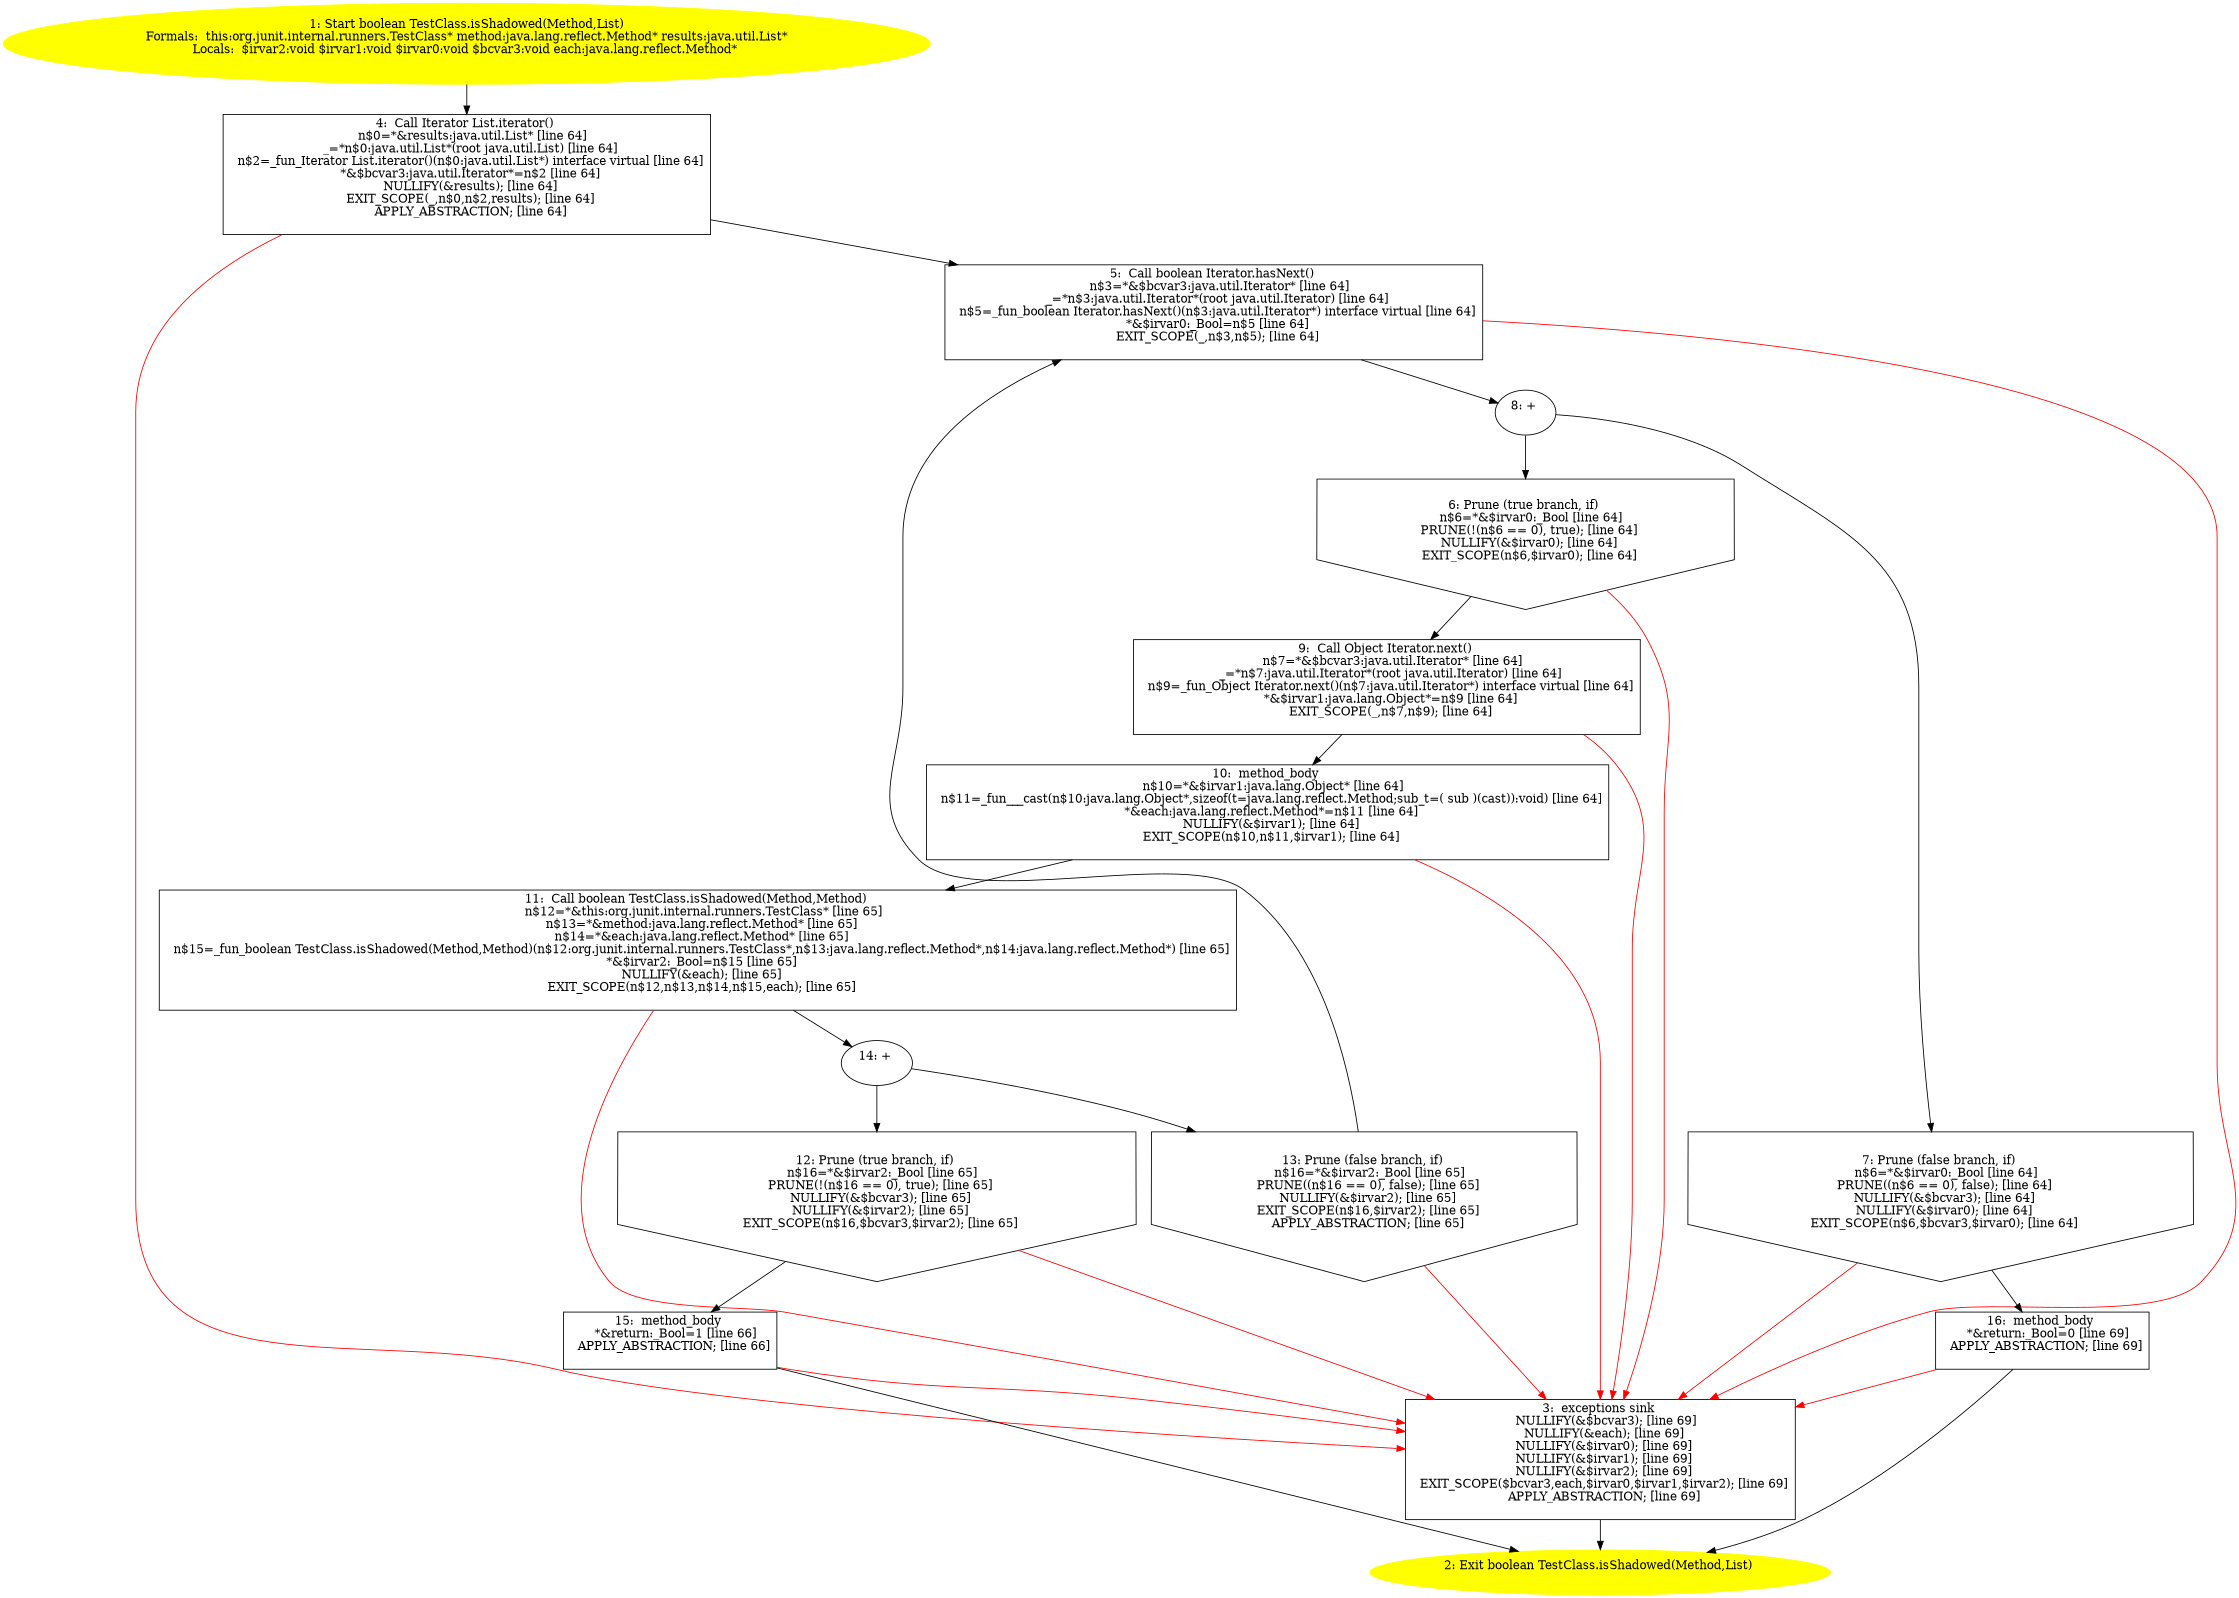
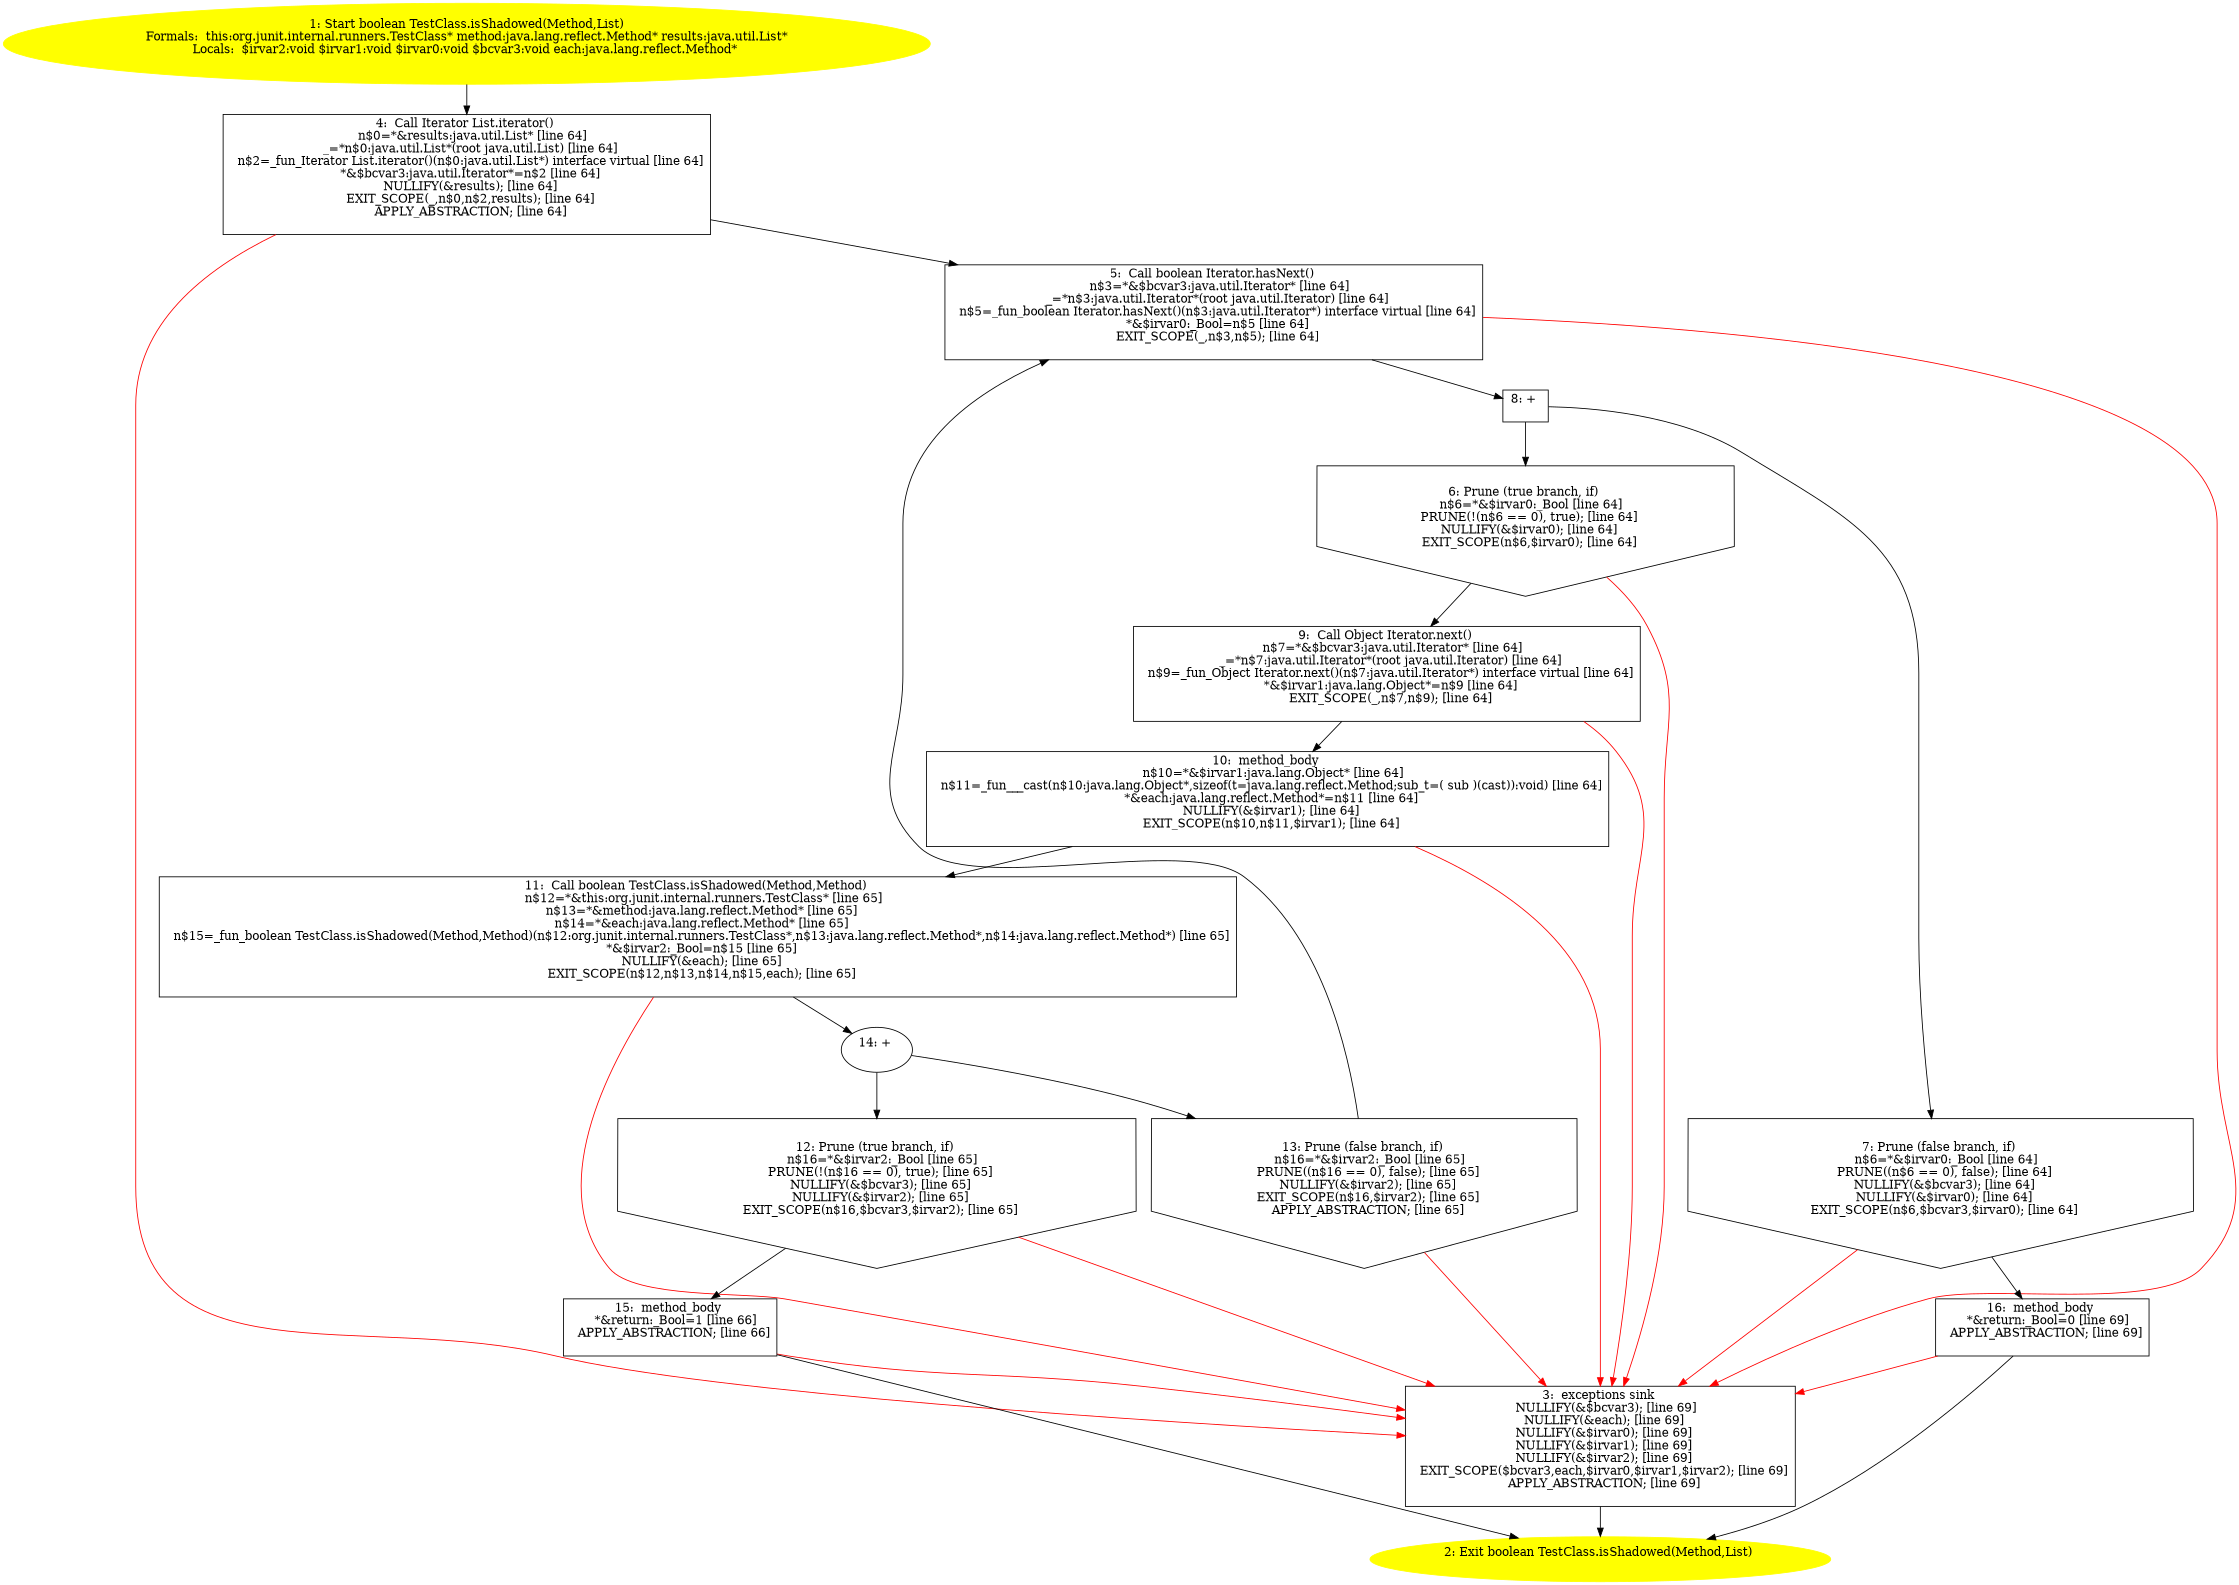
(1526, 413) -> (1526, 406)
